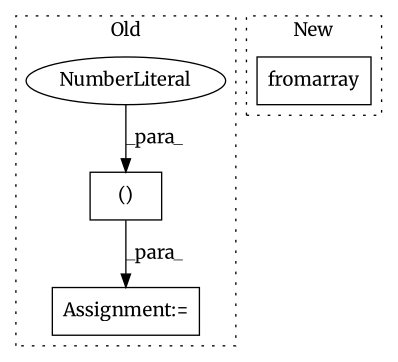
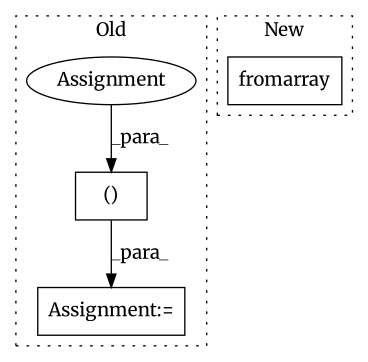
(126, 81) -> (111, 81)
